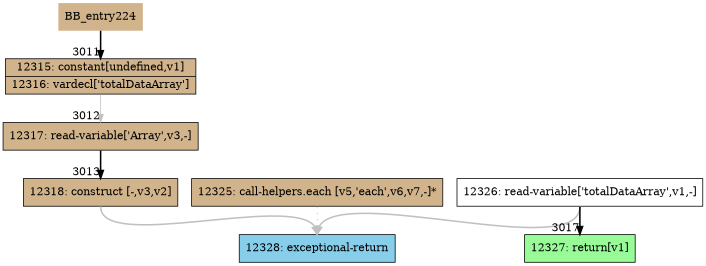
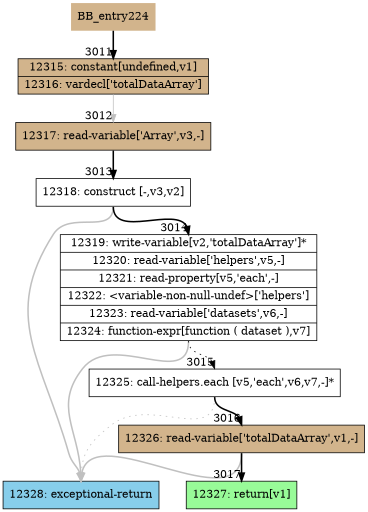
(101, 192) -> (113, 192)
(317, 192) -> (215, 383)
(580, 192) -> (242, 439)
none -> (189, 288)
none -> (224, 409)
